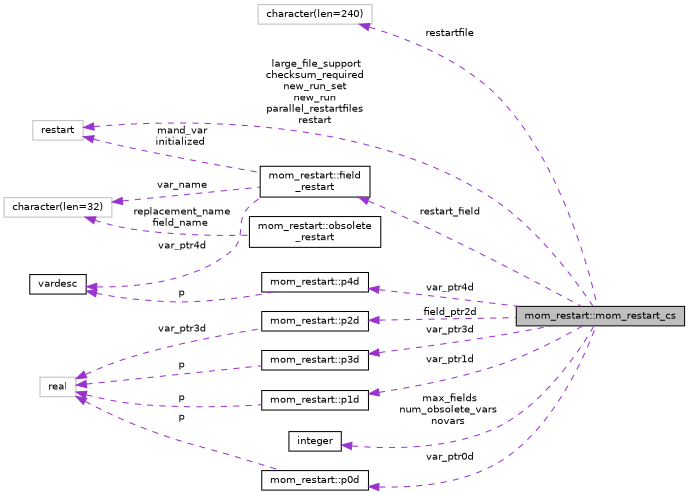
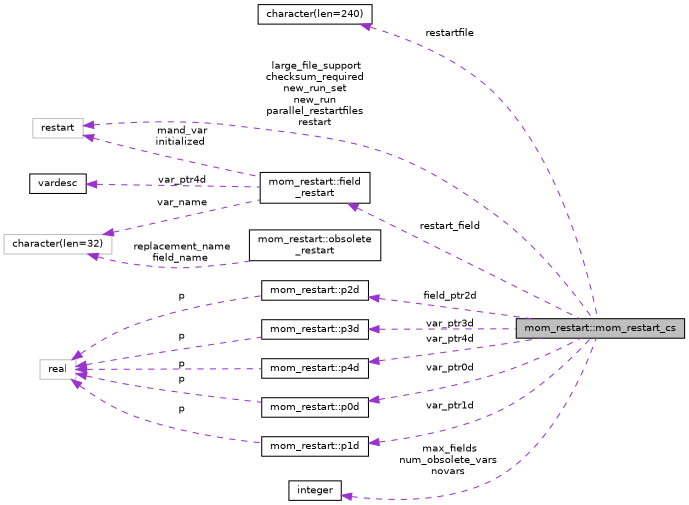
(315, 14) -> (315, 14)
(185, 302) -> (174, 369)
(181, 329) -> (181, 296)
